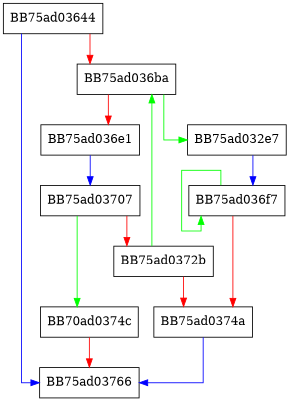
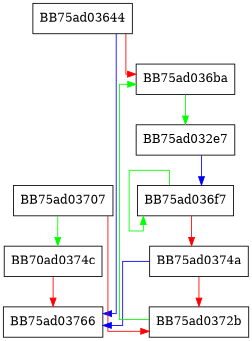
(90, 140) -> none
(184, 287) -> (199, 287)
